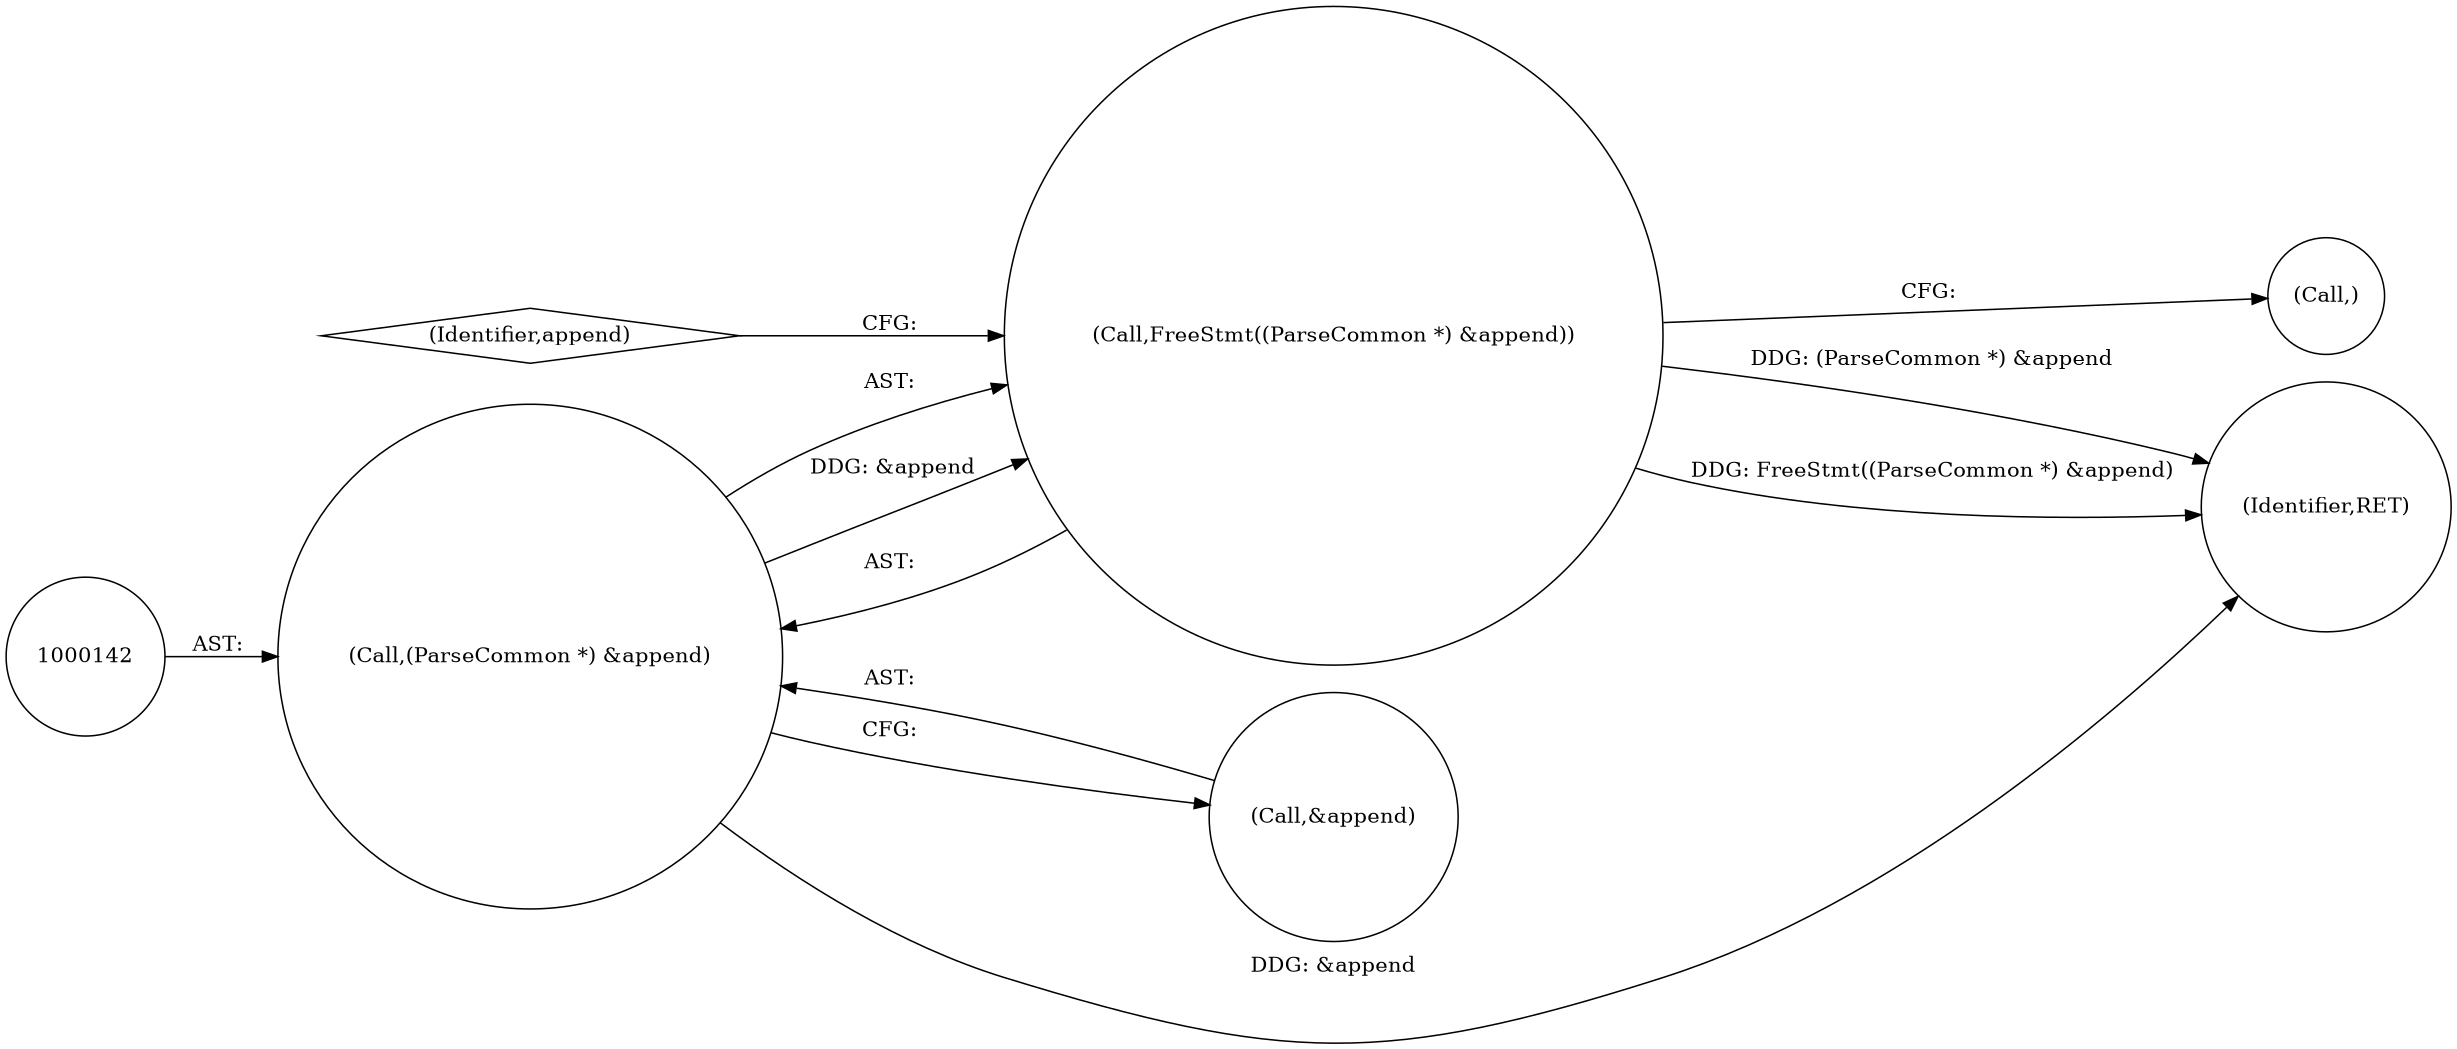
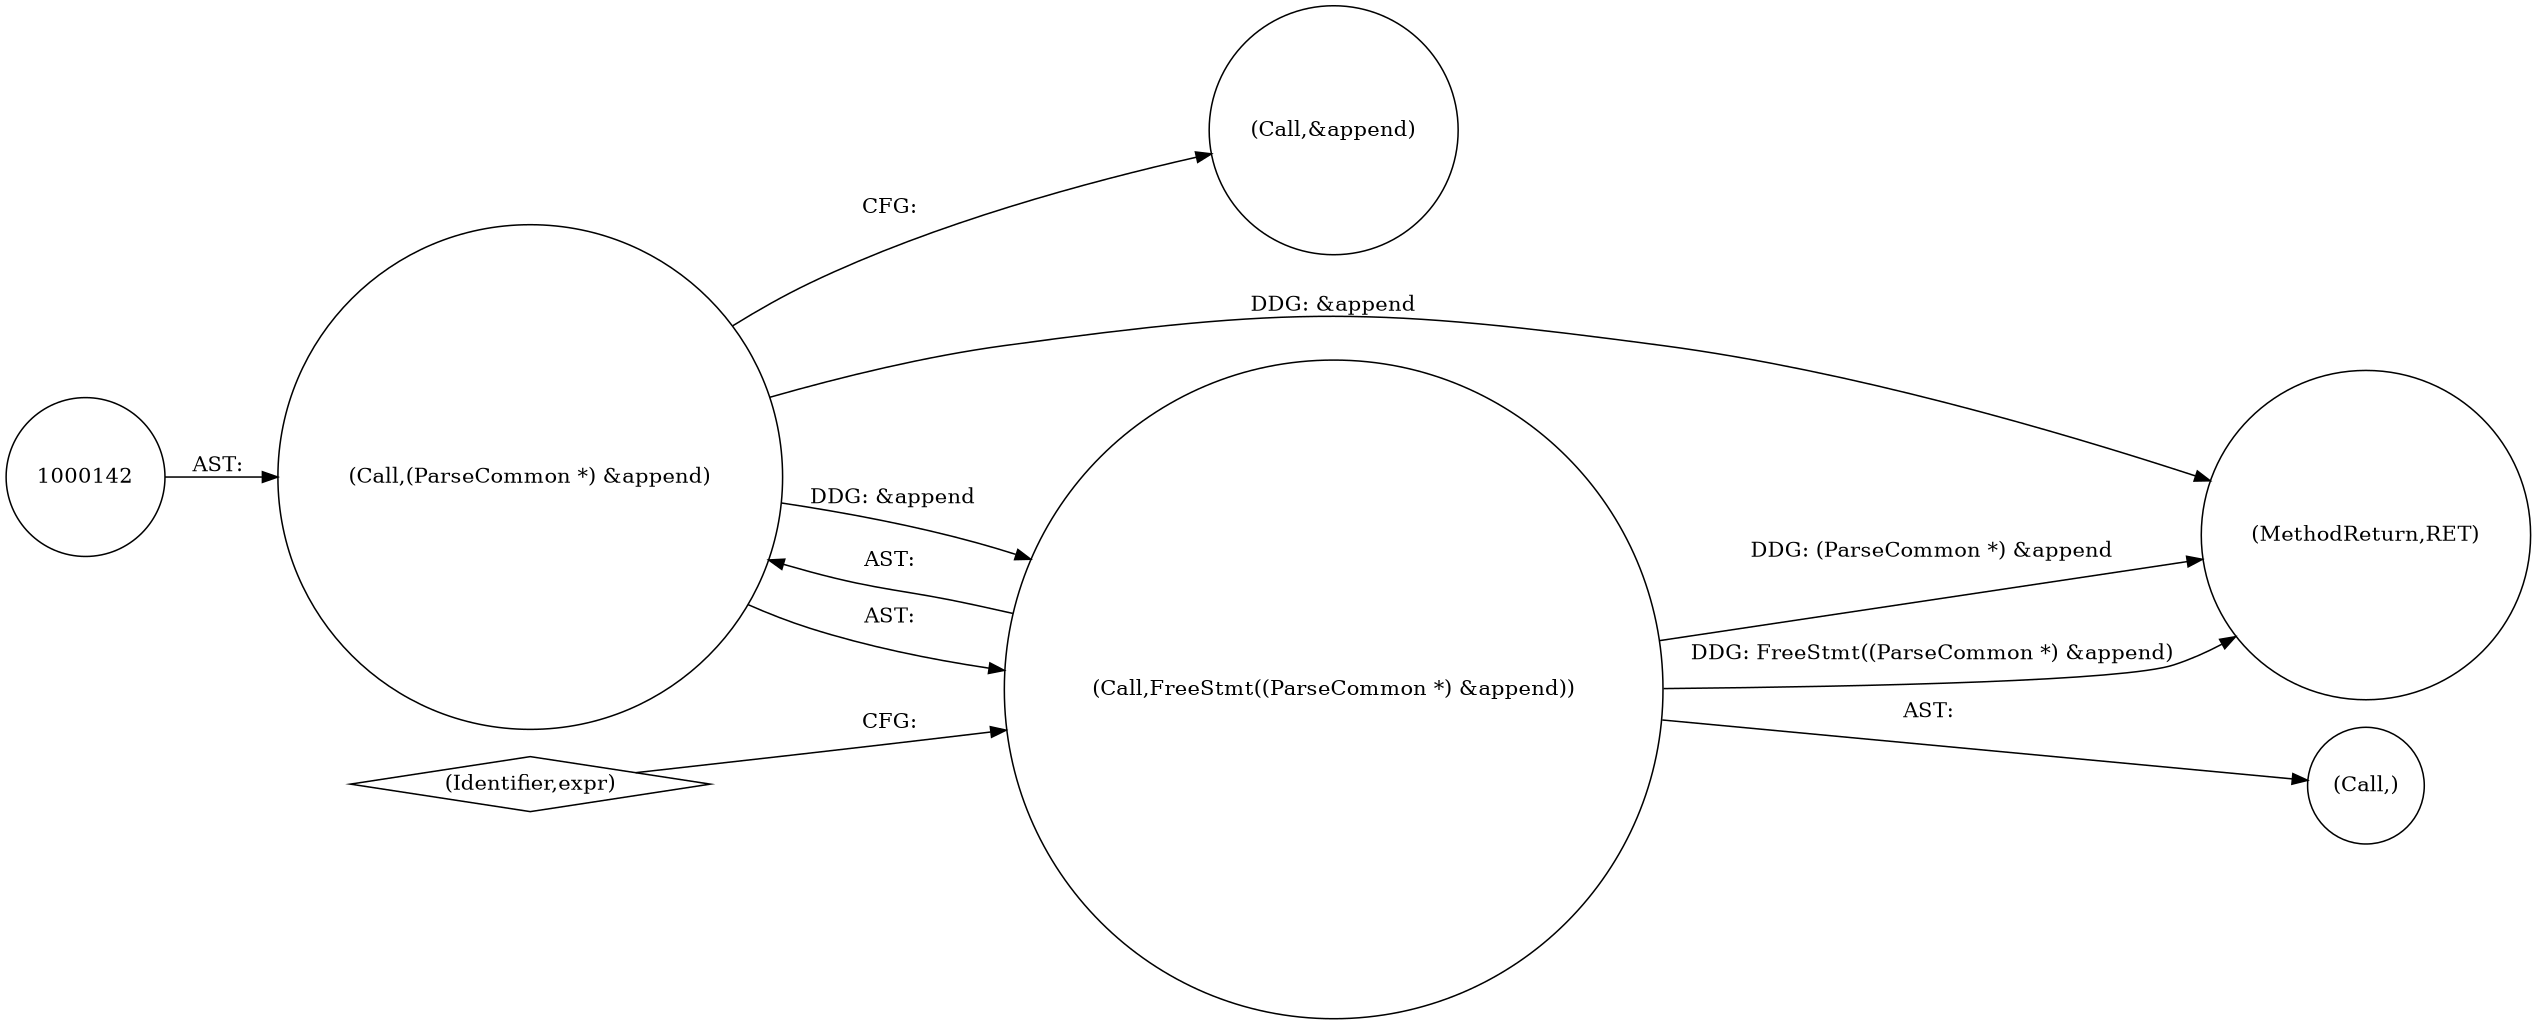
(1932, 292) -> (1932, 712)
(530, 336) -> (530, 784)
(2326, 507) -> (2366, 535)
(1008, 726) -> none
